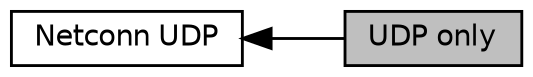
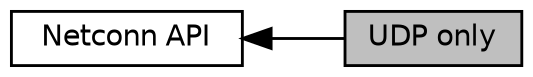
(127, 38) -> (127, 38)
